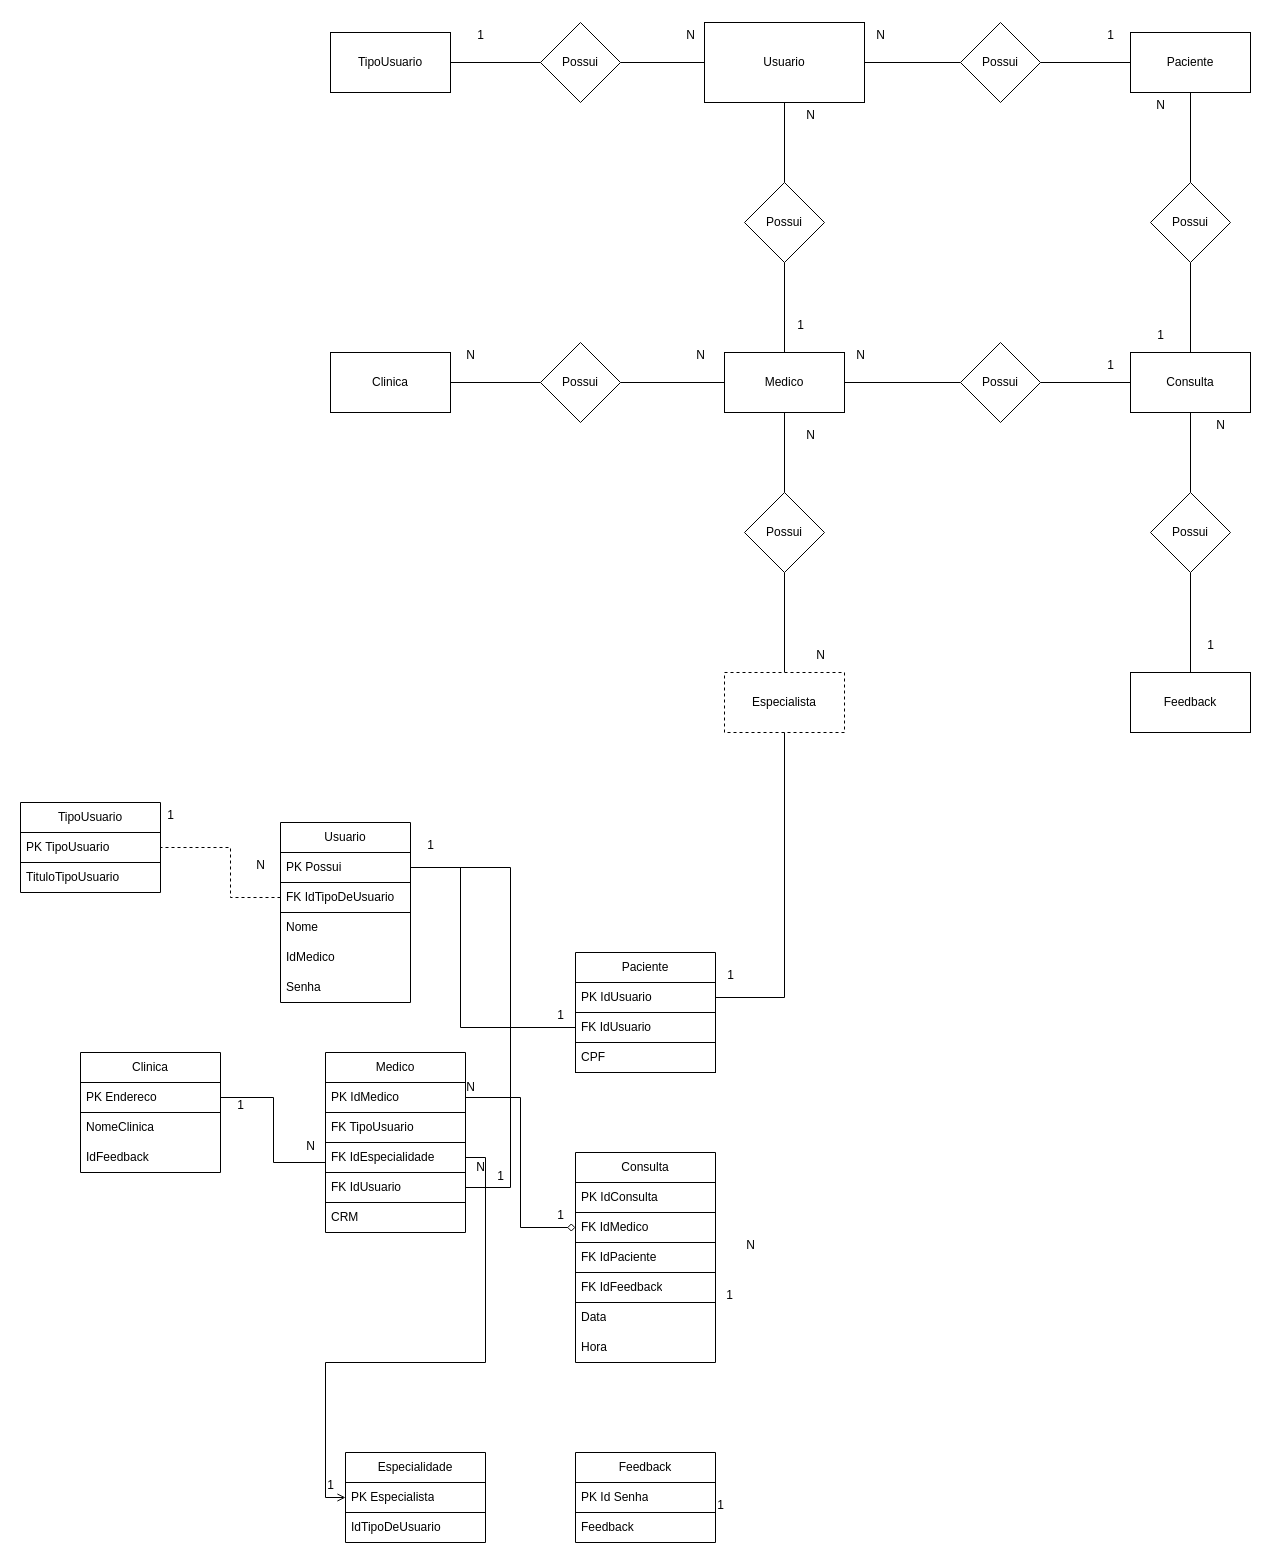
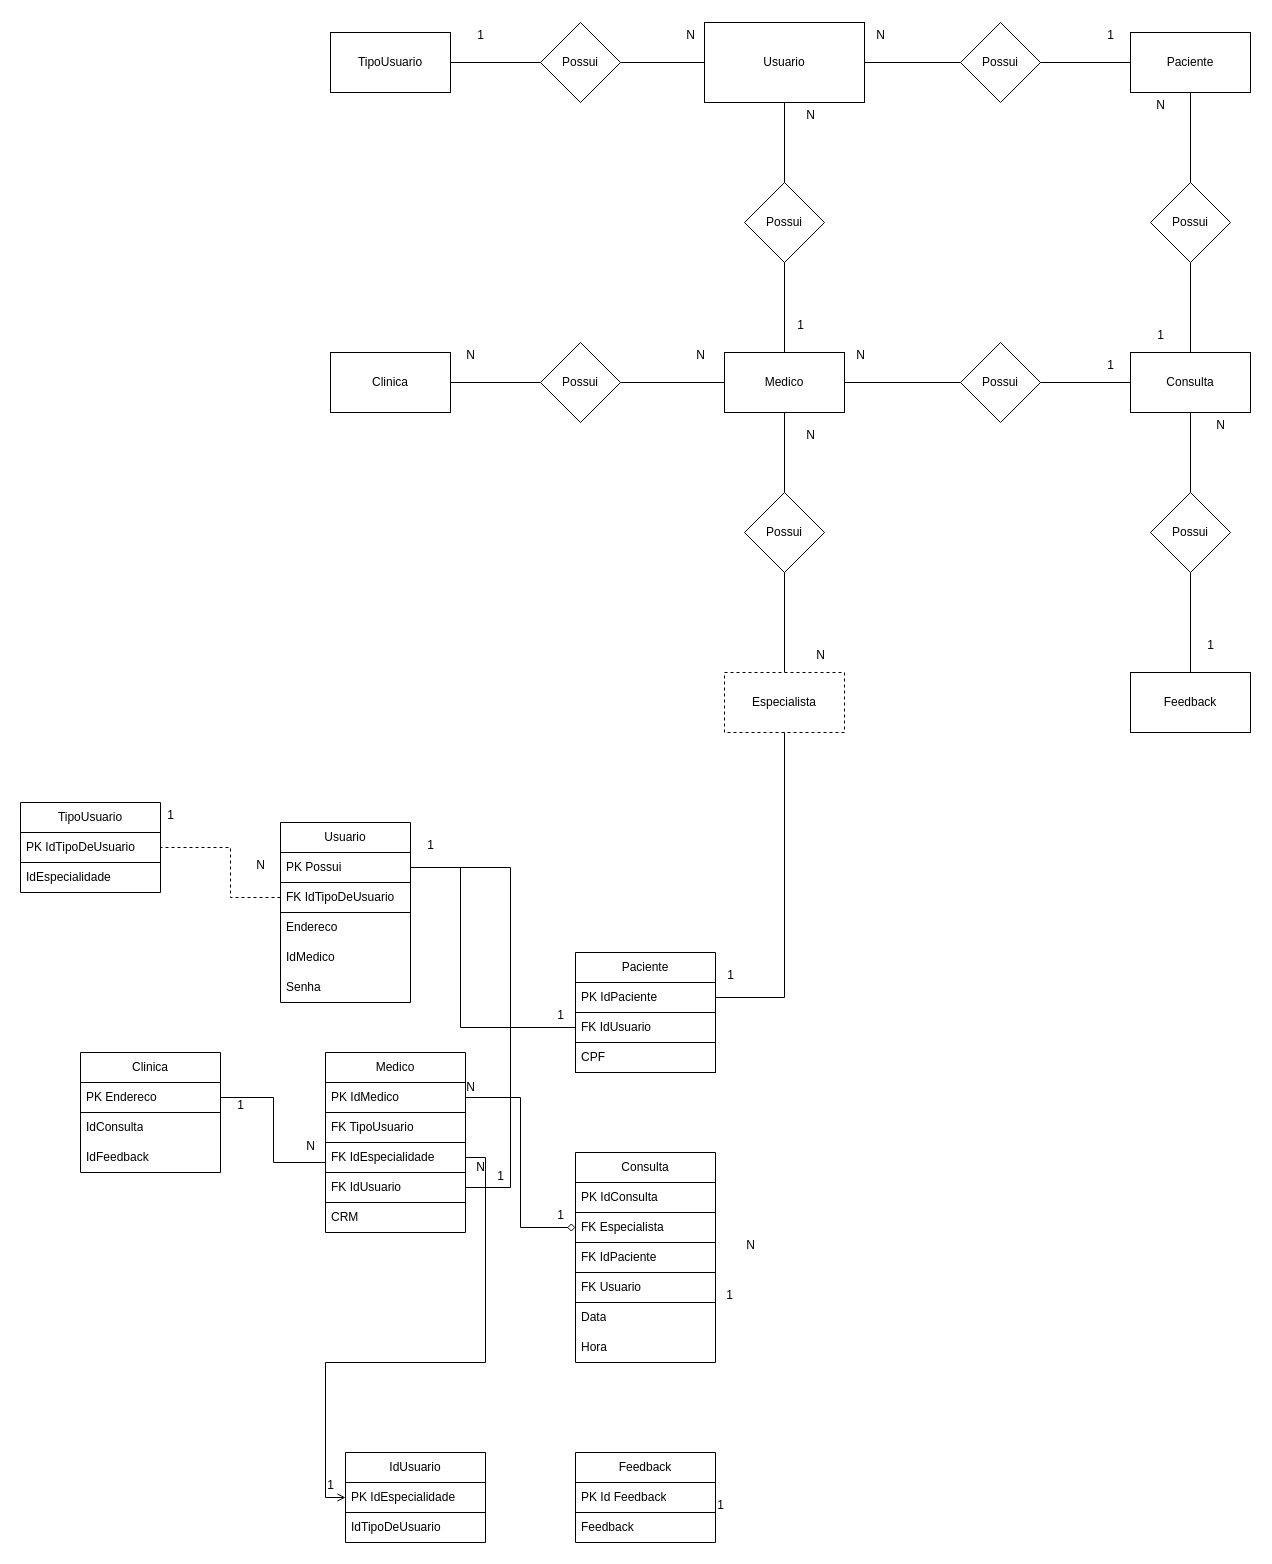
(69, 848) -> (82, 848)
(77, 878) -> (72, 878)
(300, 928) -> (313, 928)
(619, 998) -> (622, 998)
(119, 1128) -> (119, 1128)
(615, 1228) -> (626, 1228)
(624, 1288) -> (612, 1288)
(416, 1468) -> (416, 1468)
(396, 1498) -> (406, 1498)
(615, 1498) -> (625, 1498)
